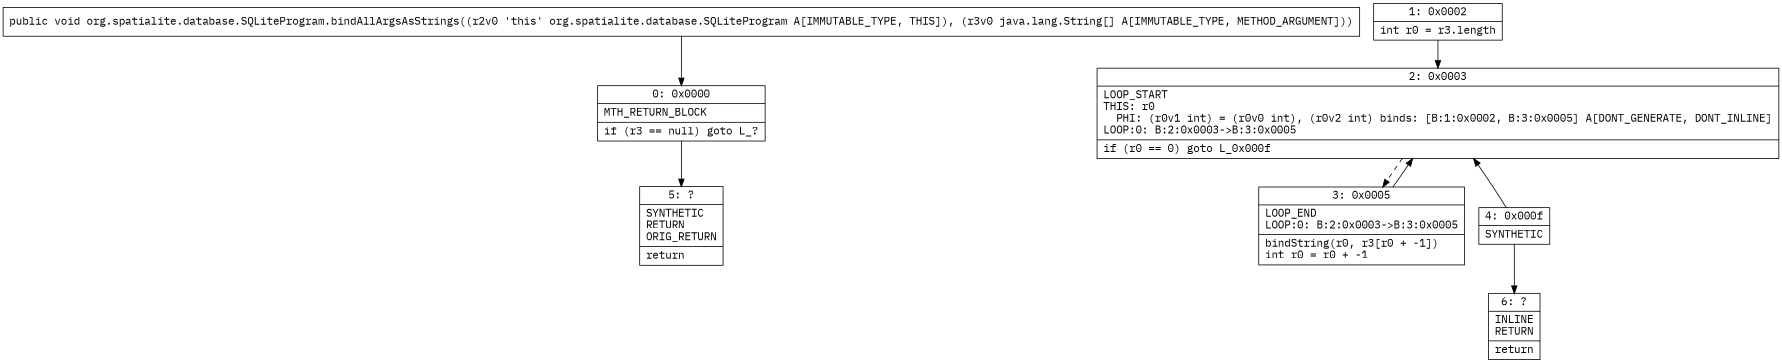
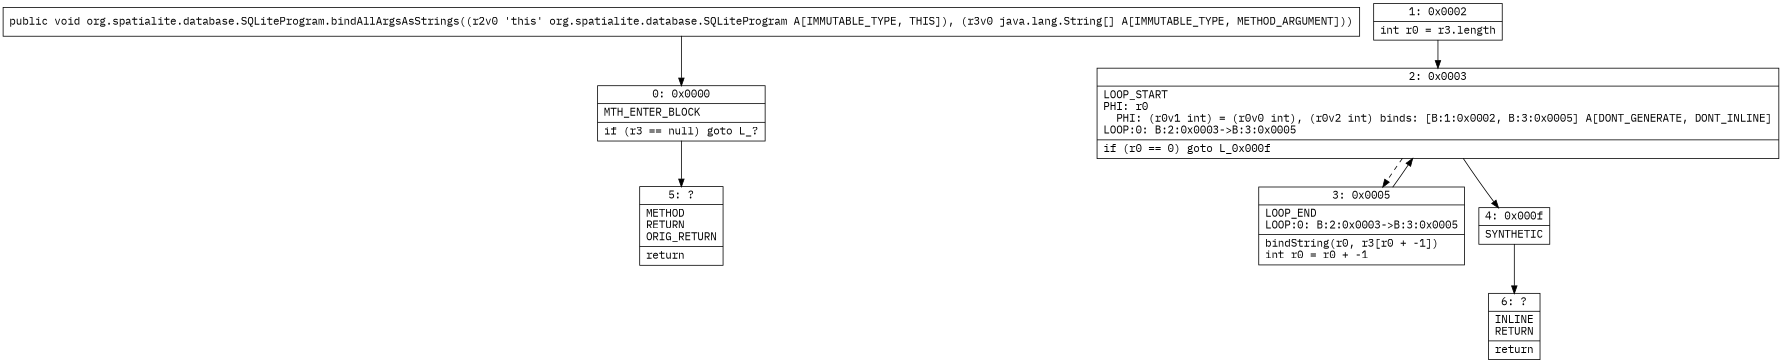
(1133, 107) -> (1129, 107)
(656, 113) -> (652, 113)
(1493, 186) -> (1478, 180)
(675, 213) -> (665, 213)
